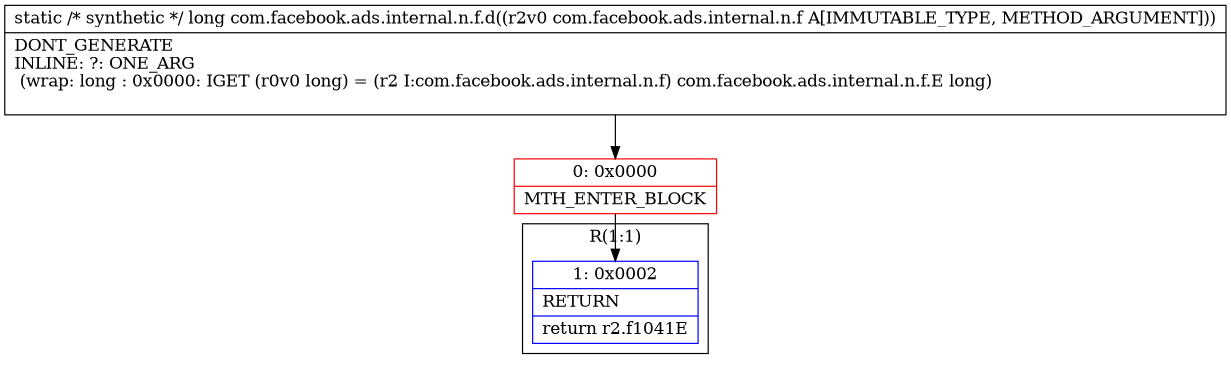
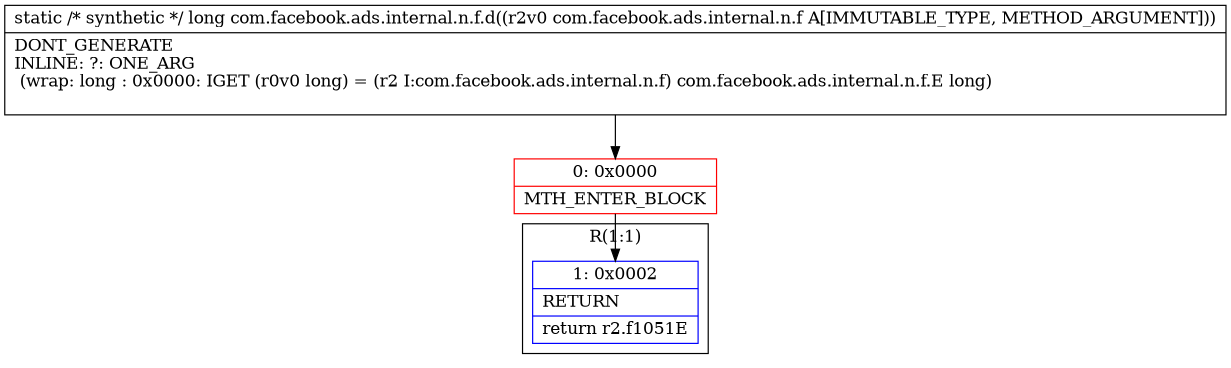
(615, 329) -> (615, 329)
